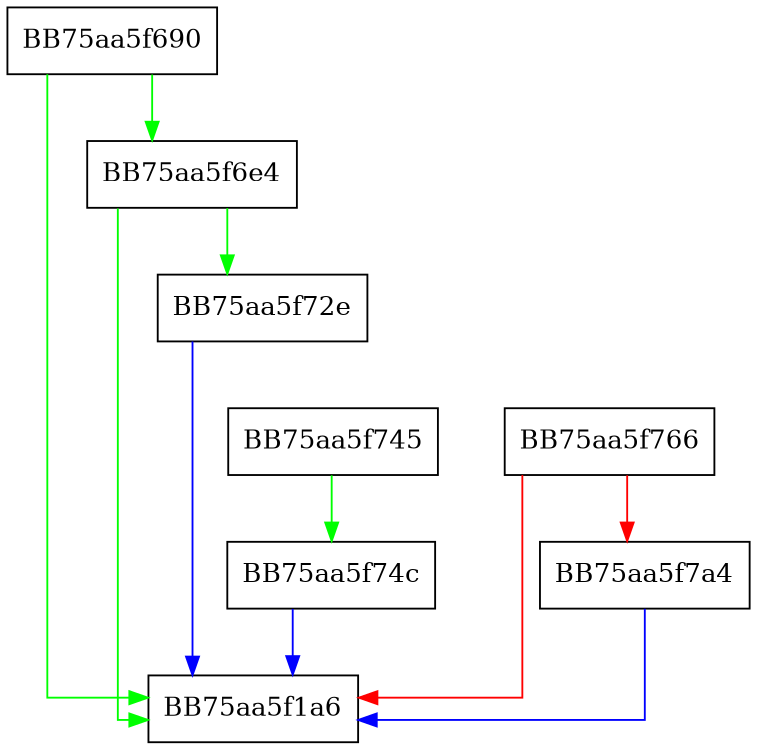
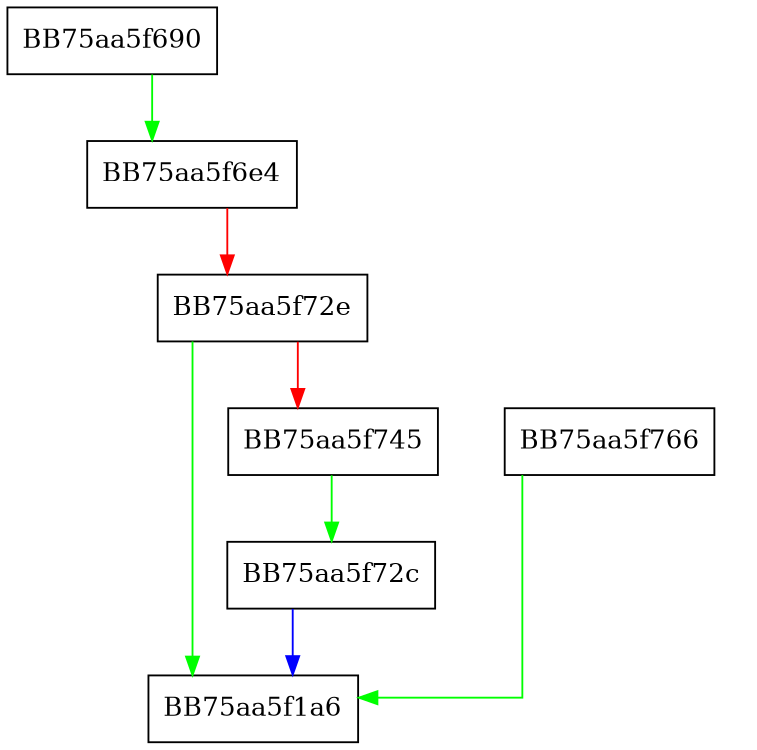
(227, 232) -> (227, 232)
none -> (298, 365)
(47, 427) -> none
(118, 470) -> none
(193, 499) -> (193, 499)
(331, 575) -> (331, 575)
(645, 575) -> none
(522, 659) -> (522, 659)
